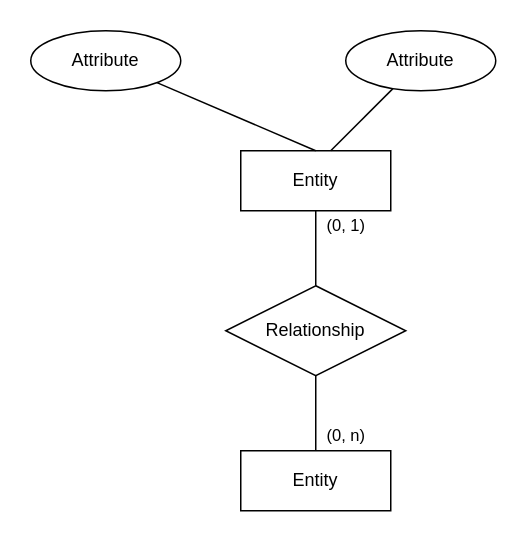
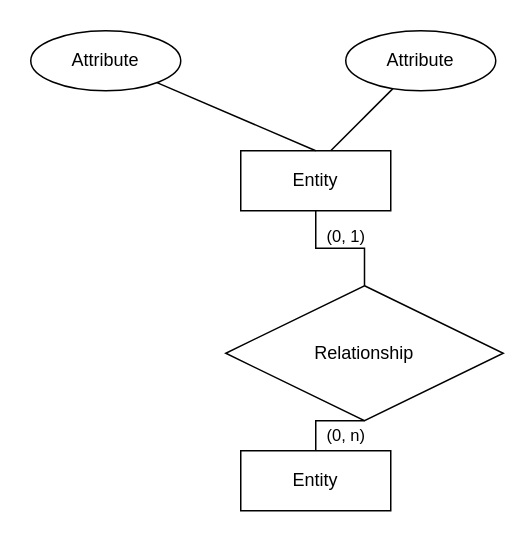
(316, 331) -> (365, 353)
